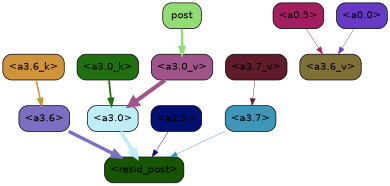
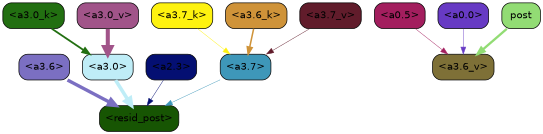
none -> (182, 16)
(182, 38) -> (495, 39)
(38, 89) -> (252, 38)
